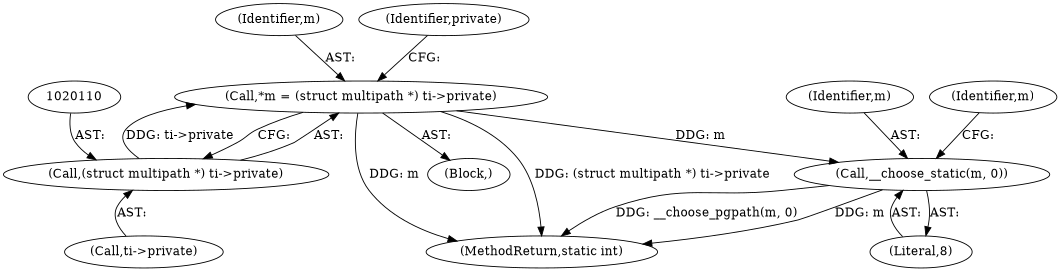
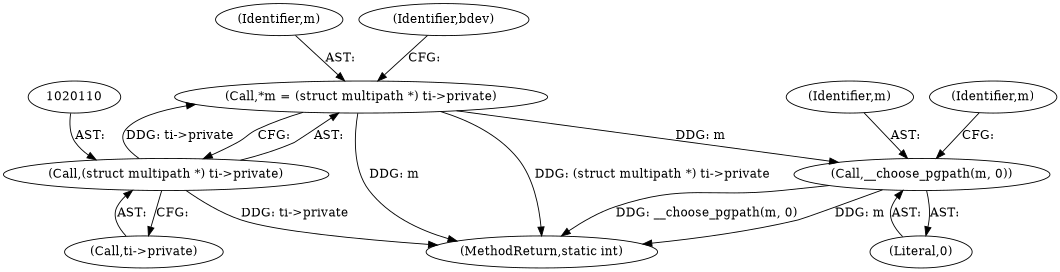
(444, 20) -> (444, 20)
(469, 174) -> none
(922, 174) -> (922, 174)
none -> (156, 209)
none -> (303, 232)
(921, 252) -> (921, 252)
